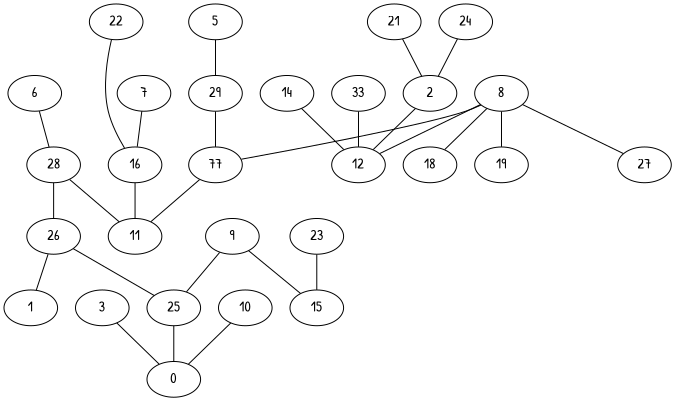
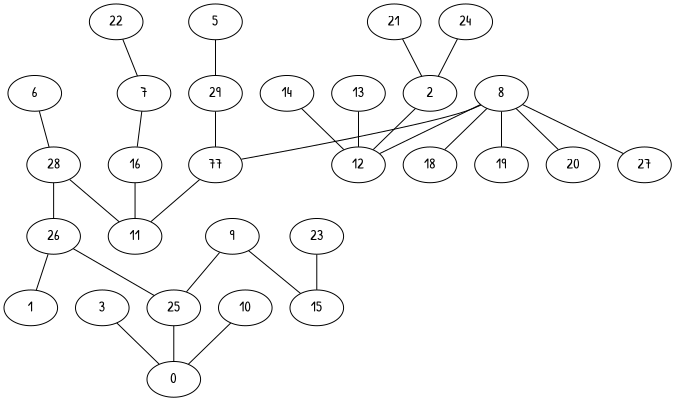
(358, 93) -> (358, 93)
(106, 95) -> (130, 58)
none -> (573, 165)
